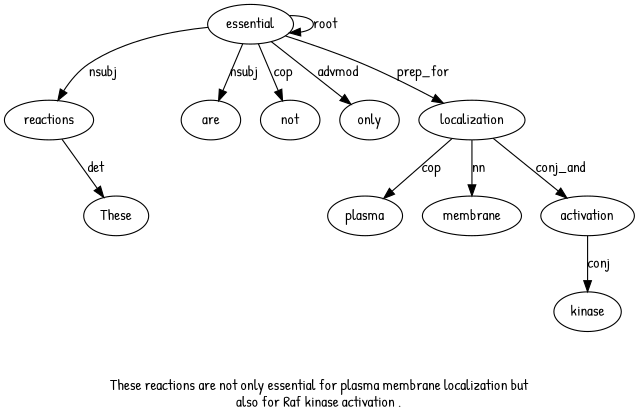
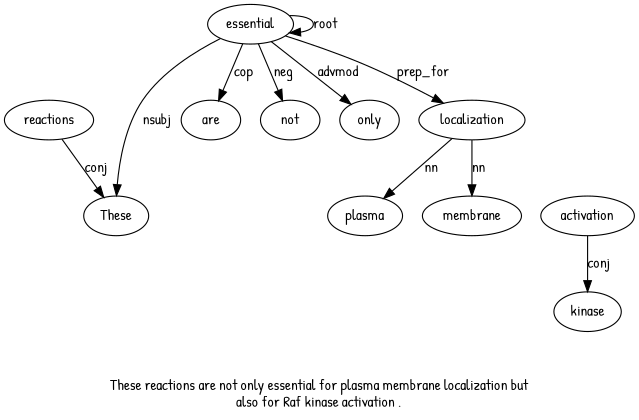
(129, 44) -> (146, 96)
(244, 72) -> (244, 72)
(284, 72) -> (284, 72)
(526, 165) -> none
(96, 168) -> (96, 168)
(432, 168) -> (432, 168)
